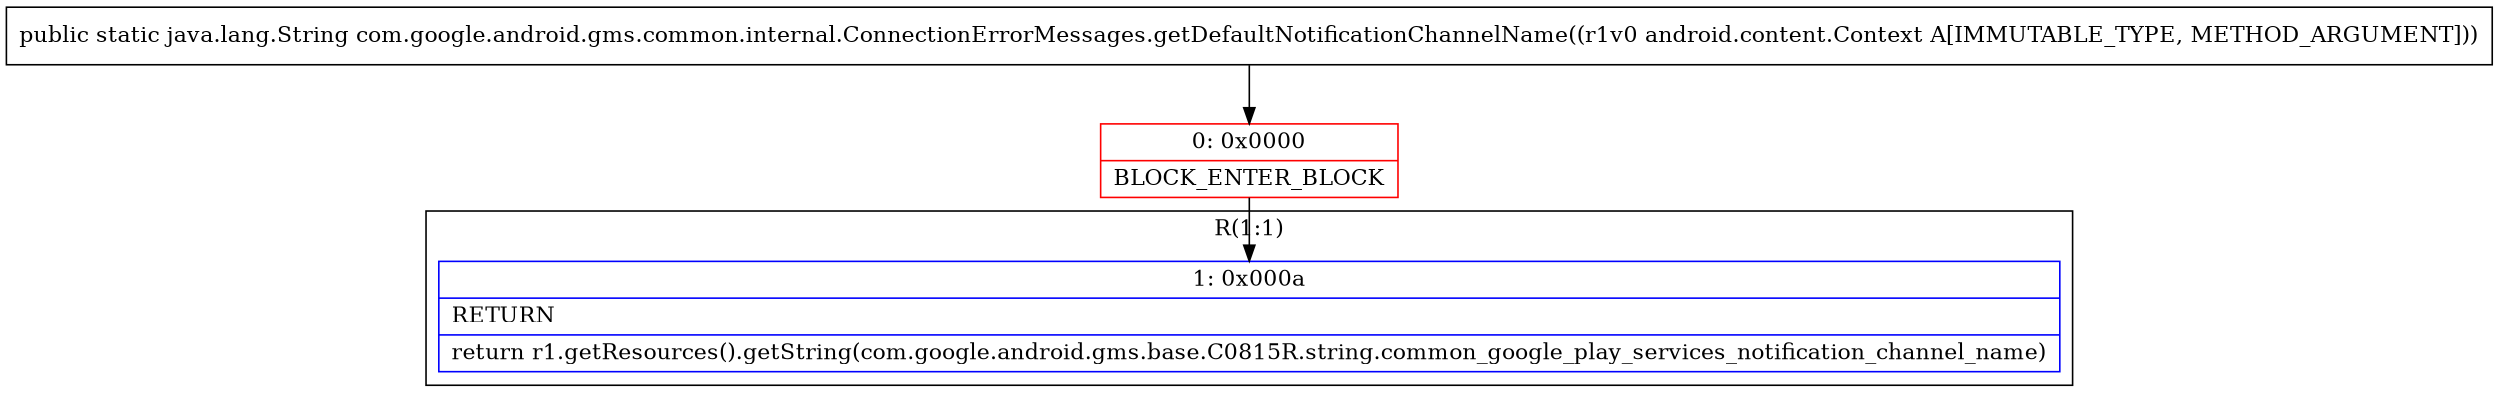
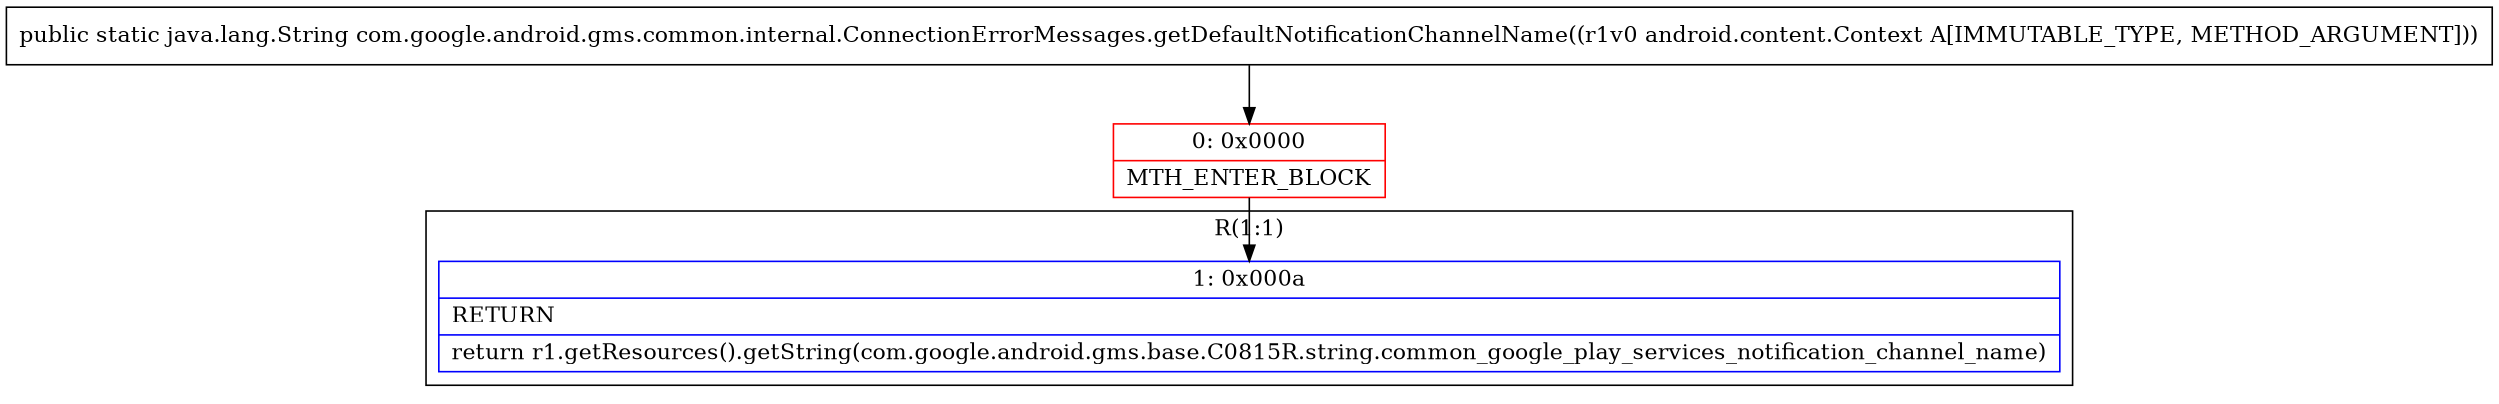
(1249, 178) -> (1249, 178)
